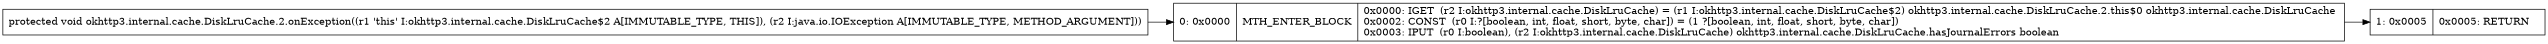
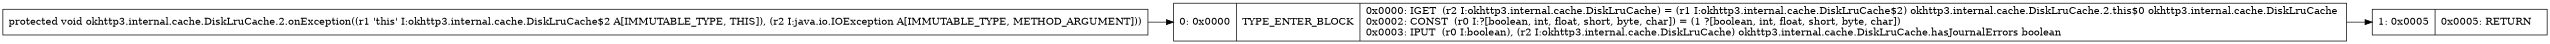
(1297, 22) -> (1298, 22)
